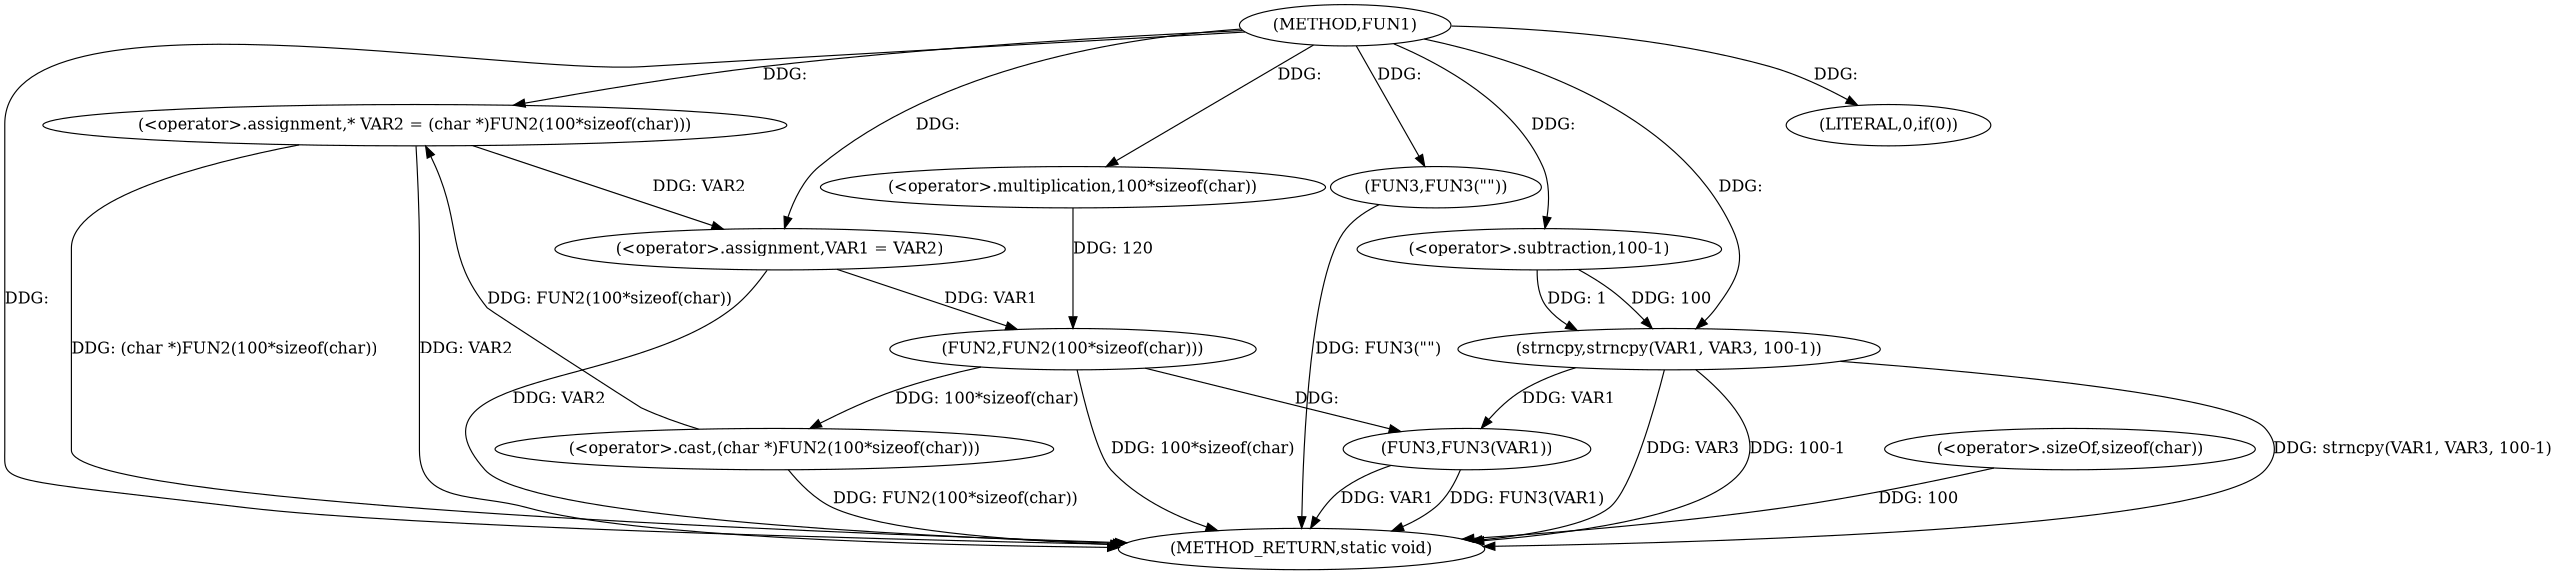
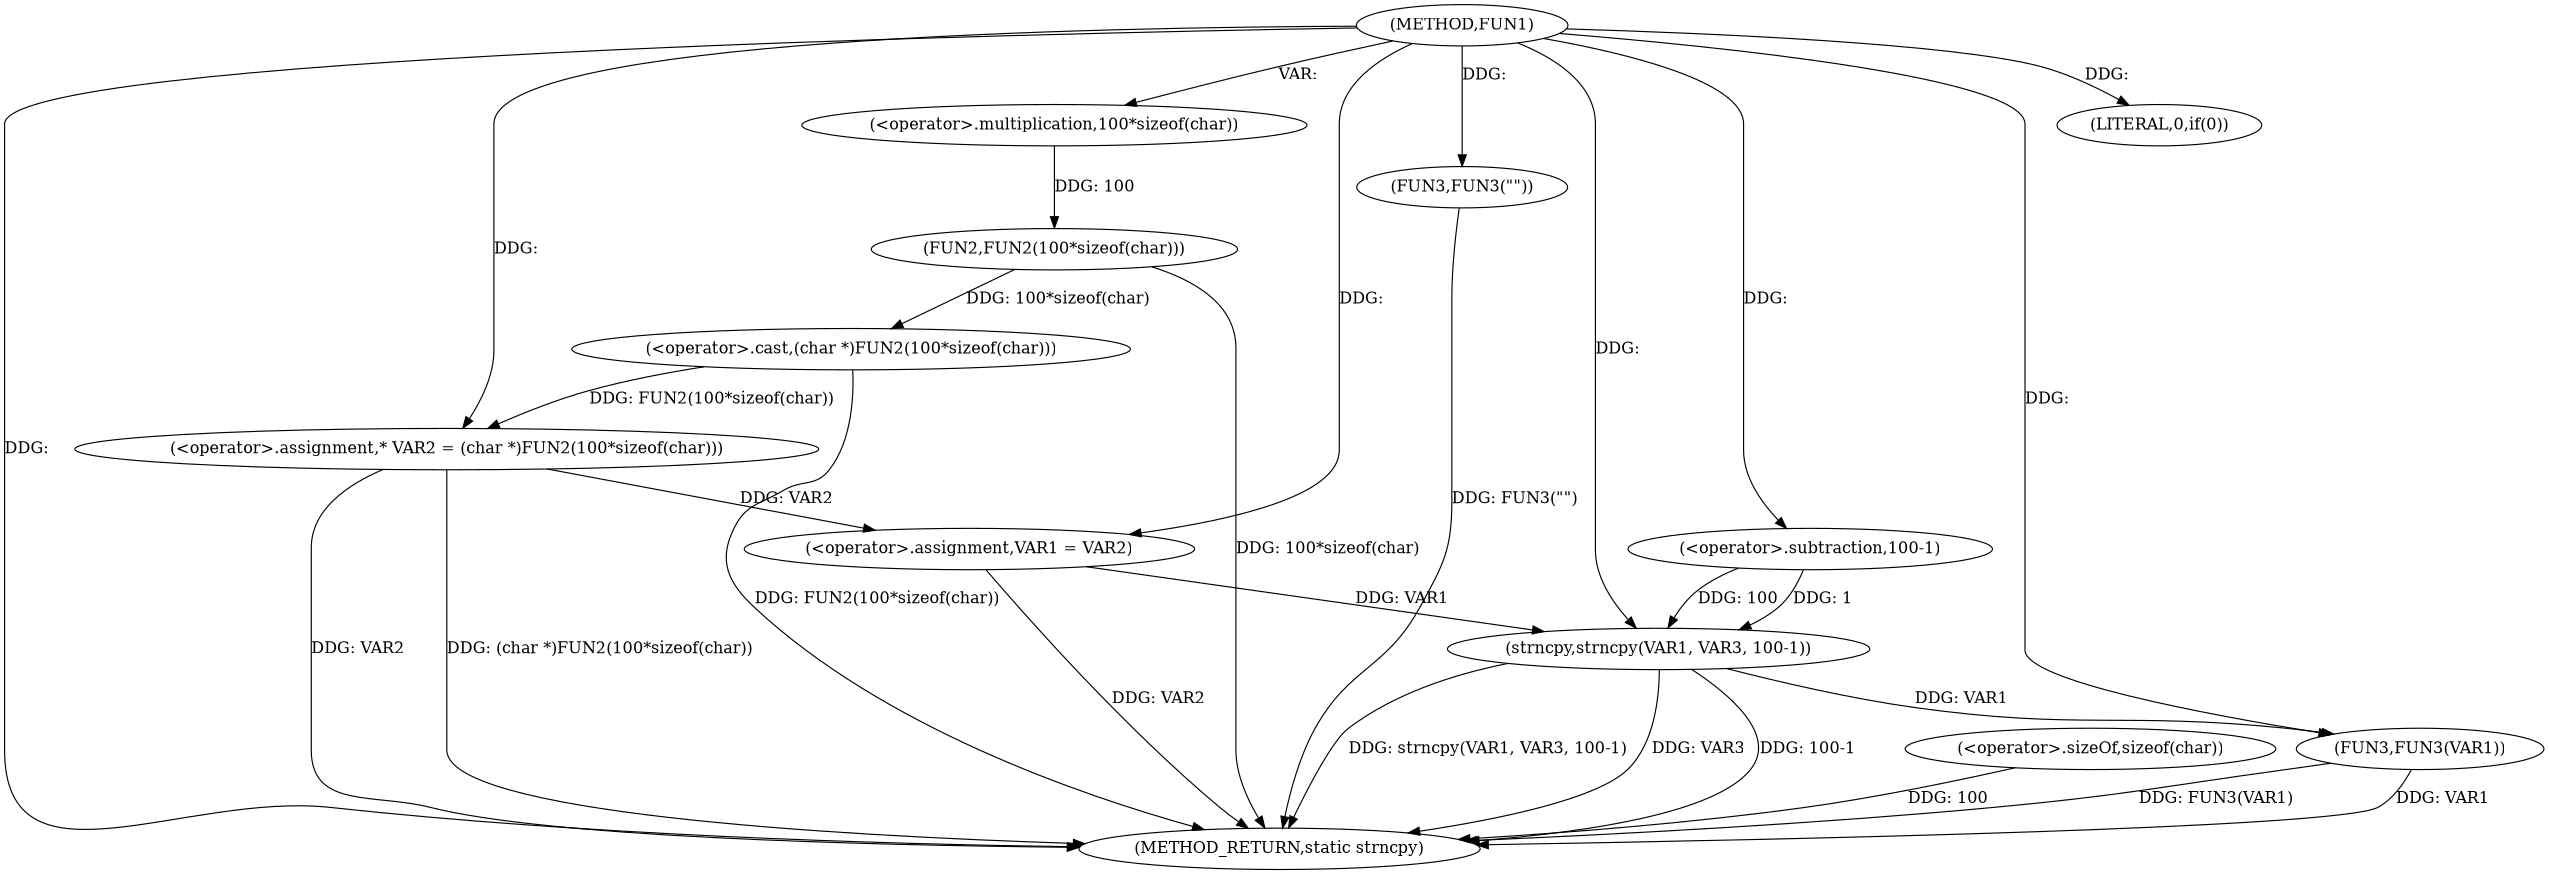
(1302, 75) -> (1301, 75)
(1113, 249) -> (1095, 187)
(922, 298) -> (1309, 598)
(1267, 398) -> (2025, 301)
(1302, 549) -> (1280, 849)
